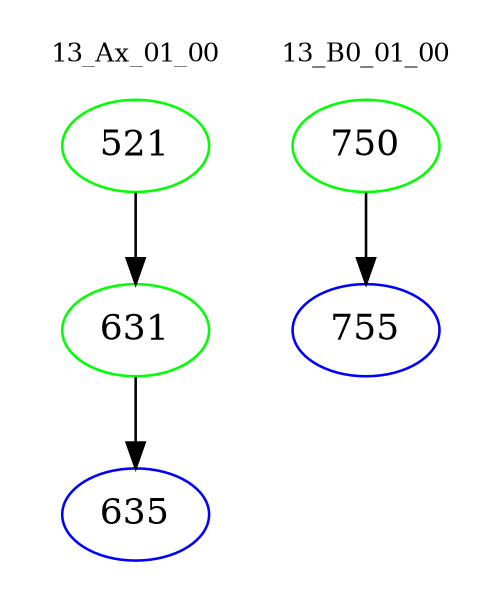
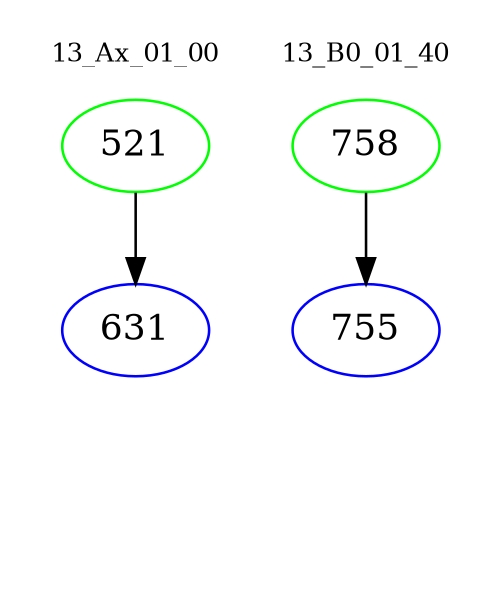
(366, 55) -> (366, 55)
(366, 146) -> (366, 146)
(136, 330) -> (136, 330)
(136, 515) -> none
